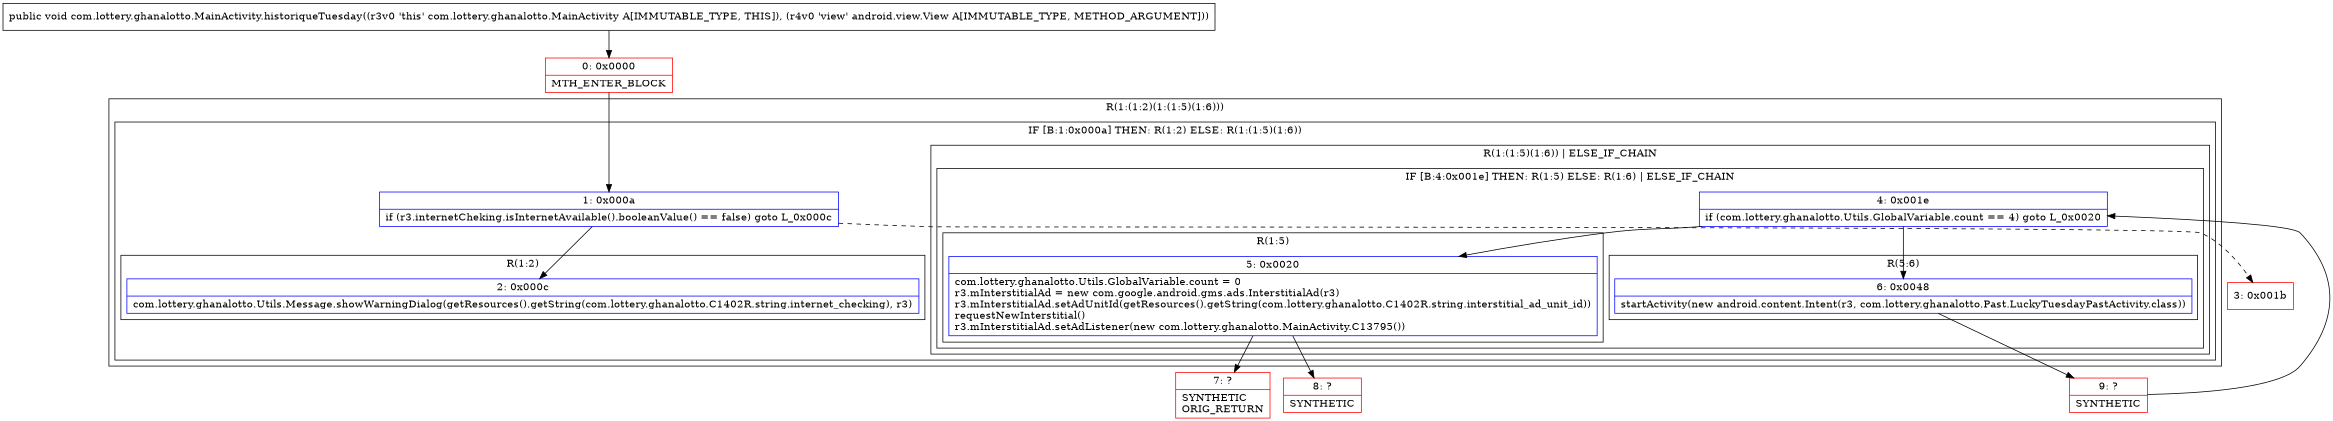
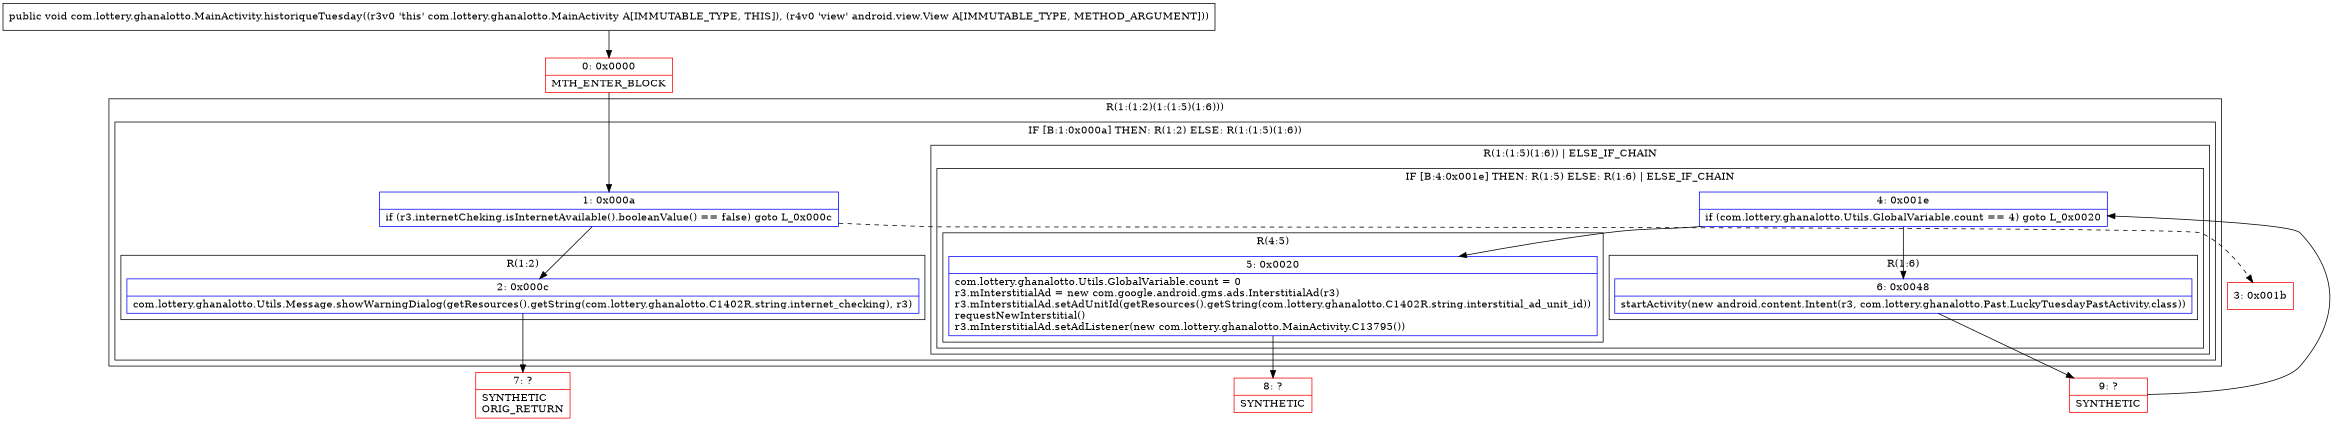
(1273, 241) -> (1273, 241)
(1903, 264) -> (1903, 264)
(1245, 351) -> (523, 339)
